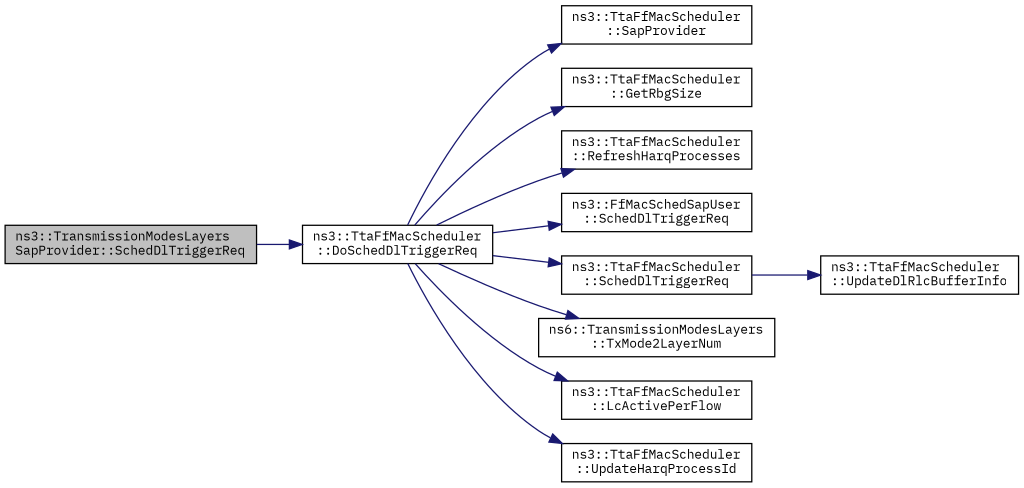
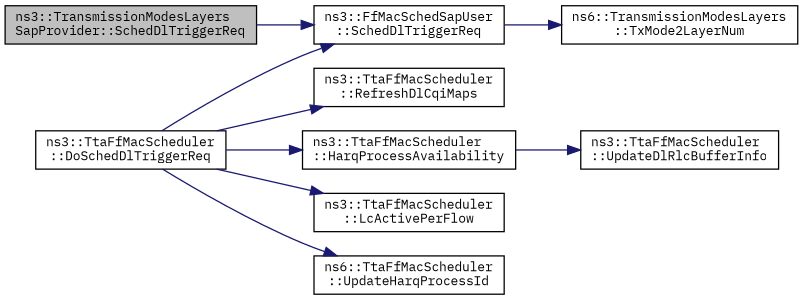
(657, 25) -> (409, 87)
(657, 87) -> none
(657, 150) -> none
(273, 244) -> (279, 25)
(657, 275) -> (409, 150)
(502, 291) -> (526, 25)
(657, 463) -> (409, 275)
